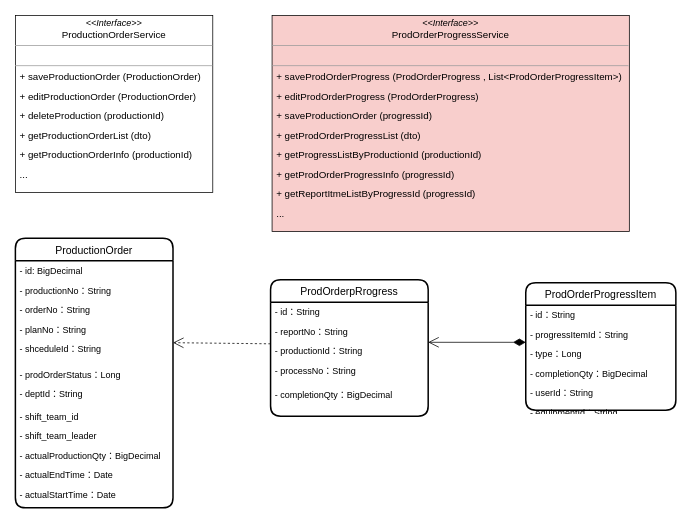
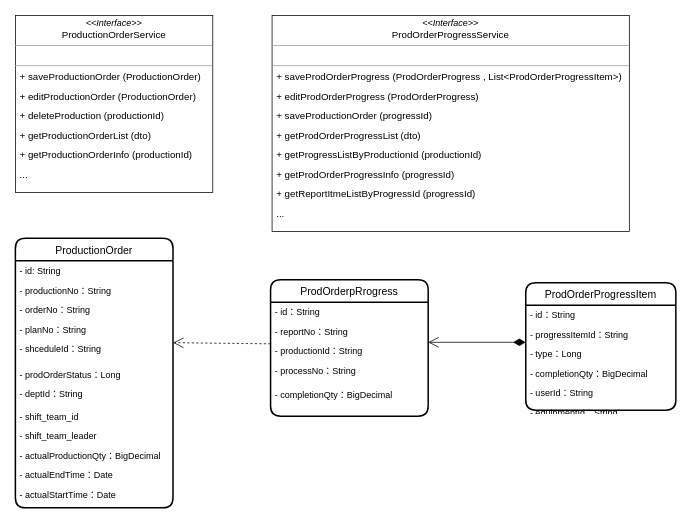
(450, 123) -> (450, 123)
(52, 271) -> (44, 271)
